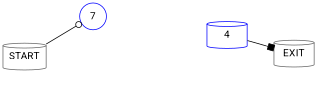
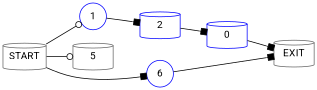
(93, 16) -> (93, 16)
none -> (160, 25)
(227, 35) -> (227, 35)
none -> (93, 57)
none -> (160, 74)
